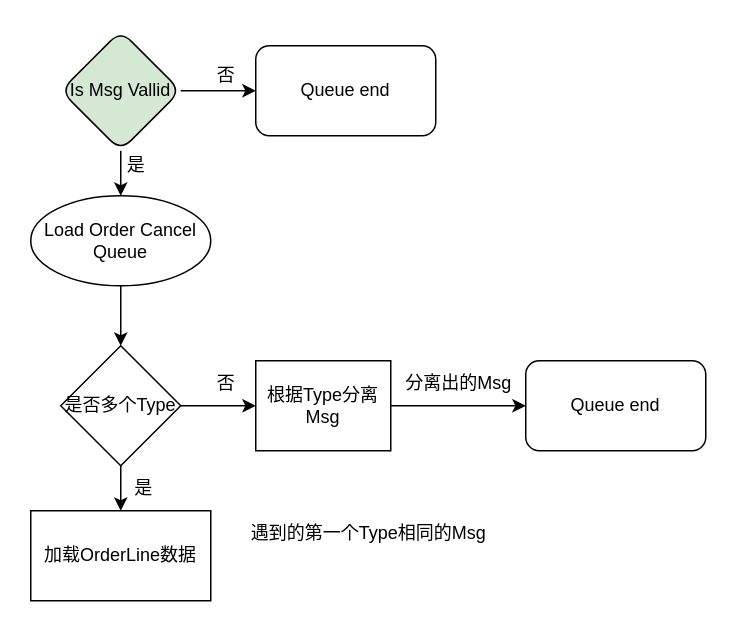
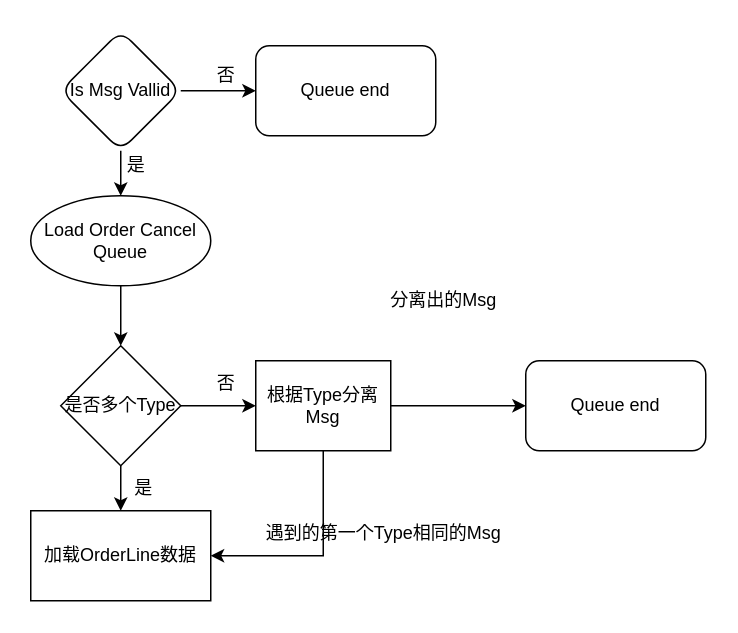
(121, 91) -> (121, 91)
(458, 383) -> (443, 301)
(368, 533) -> (383, 533)
none -> (323, 554)
